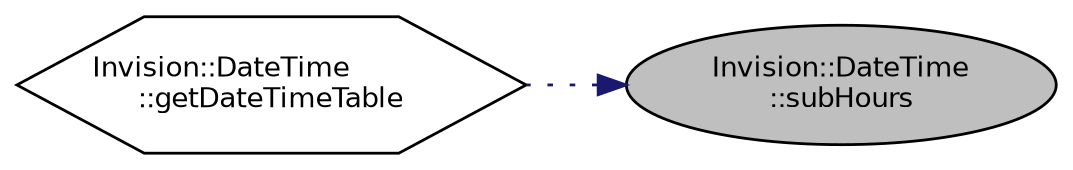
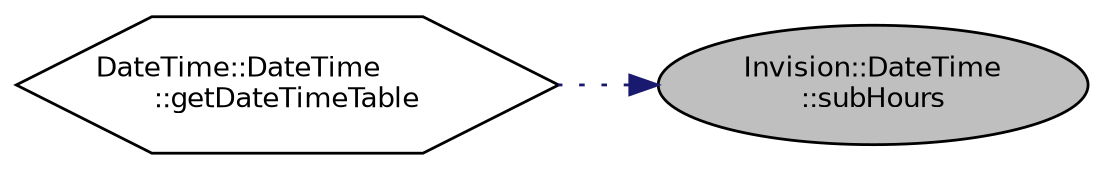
(272, 85) -> (287, 85)
